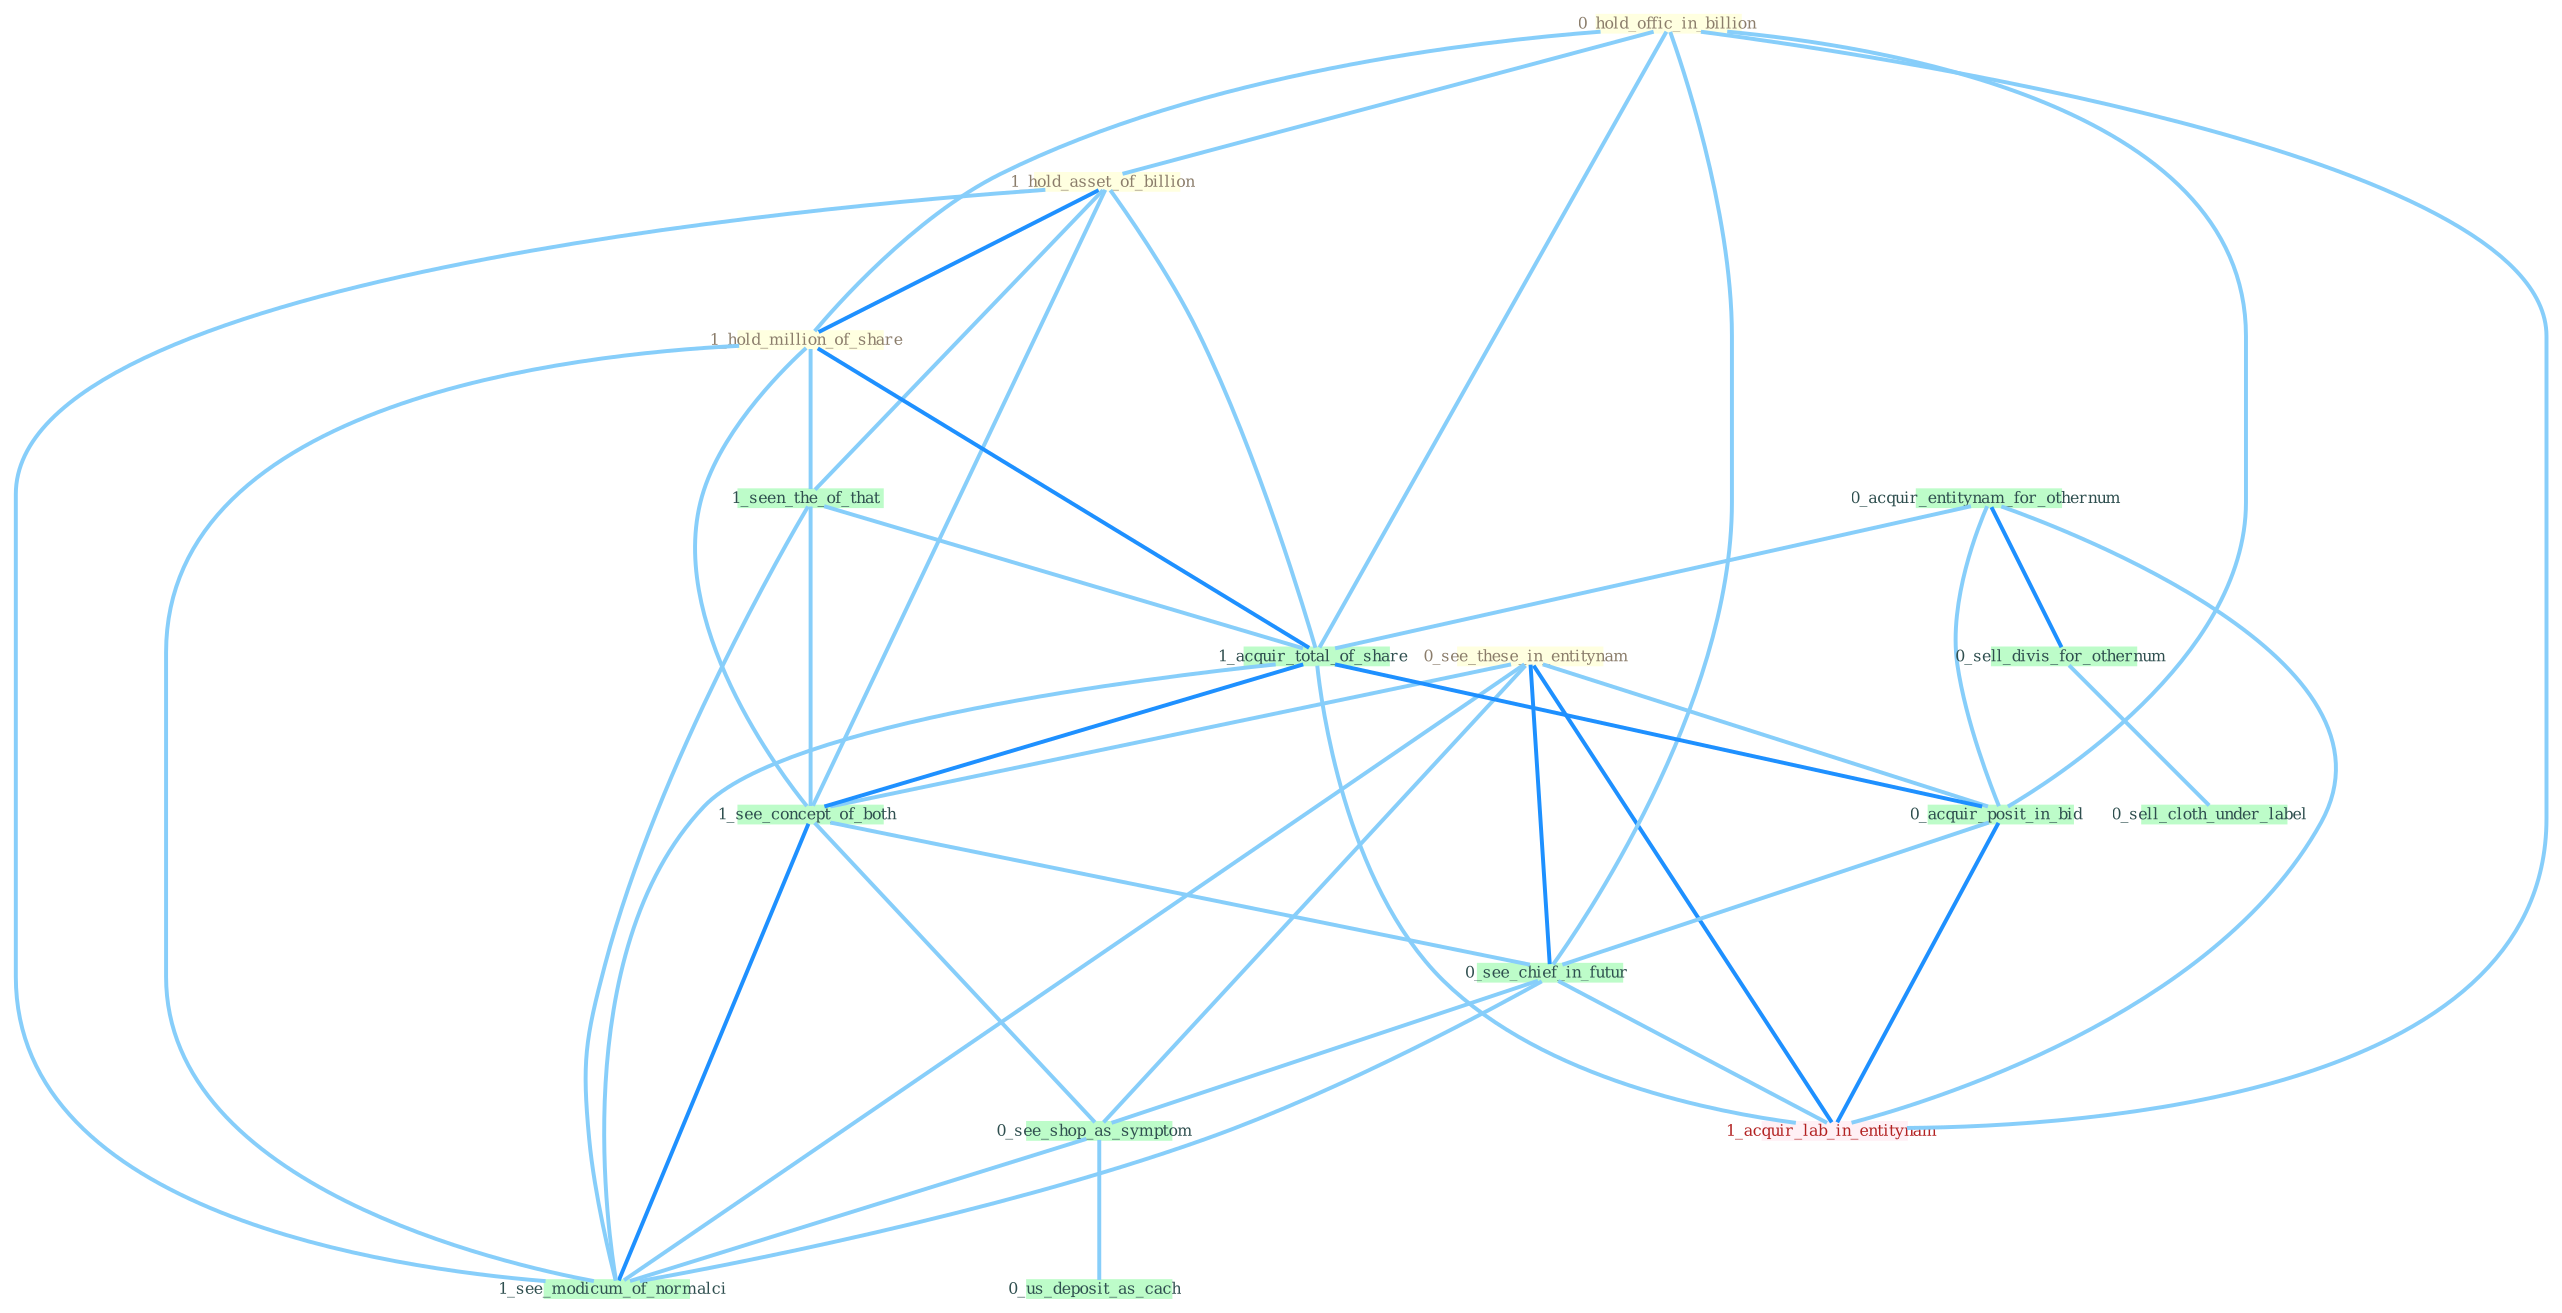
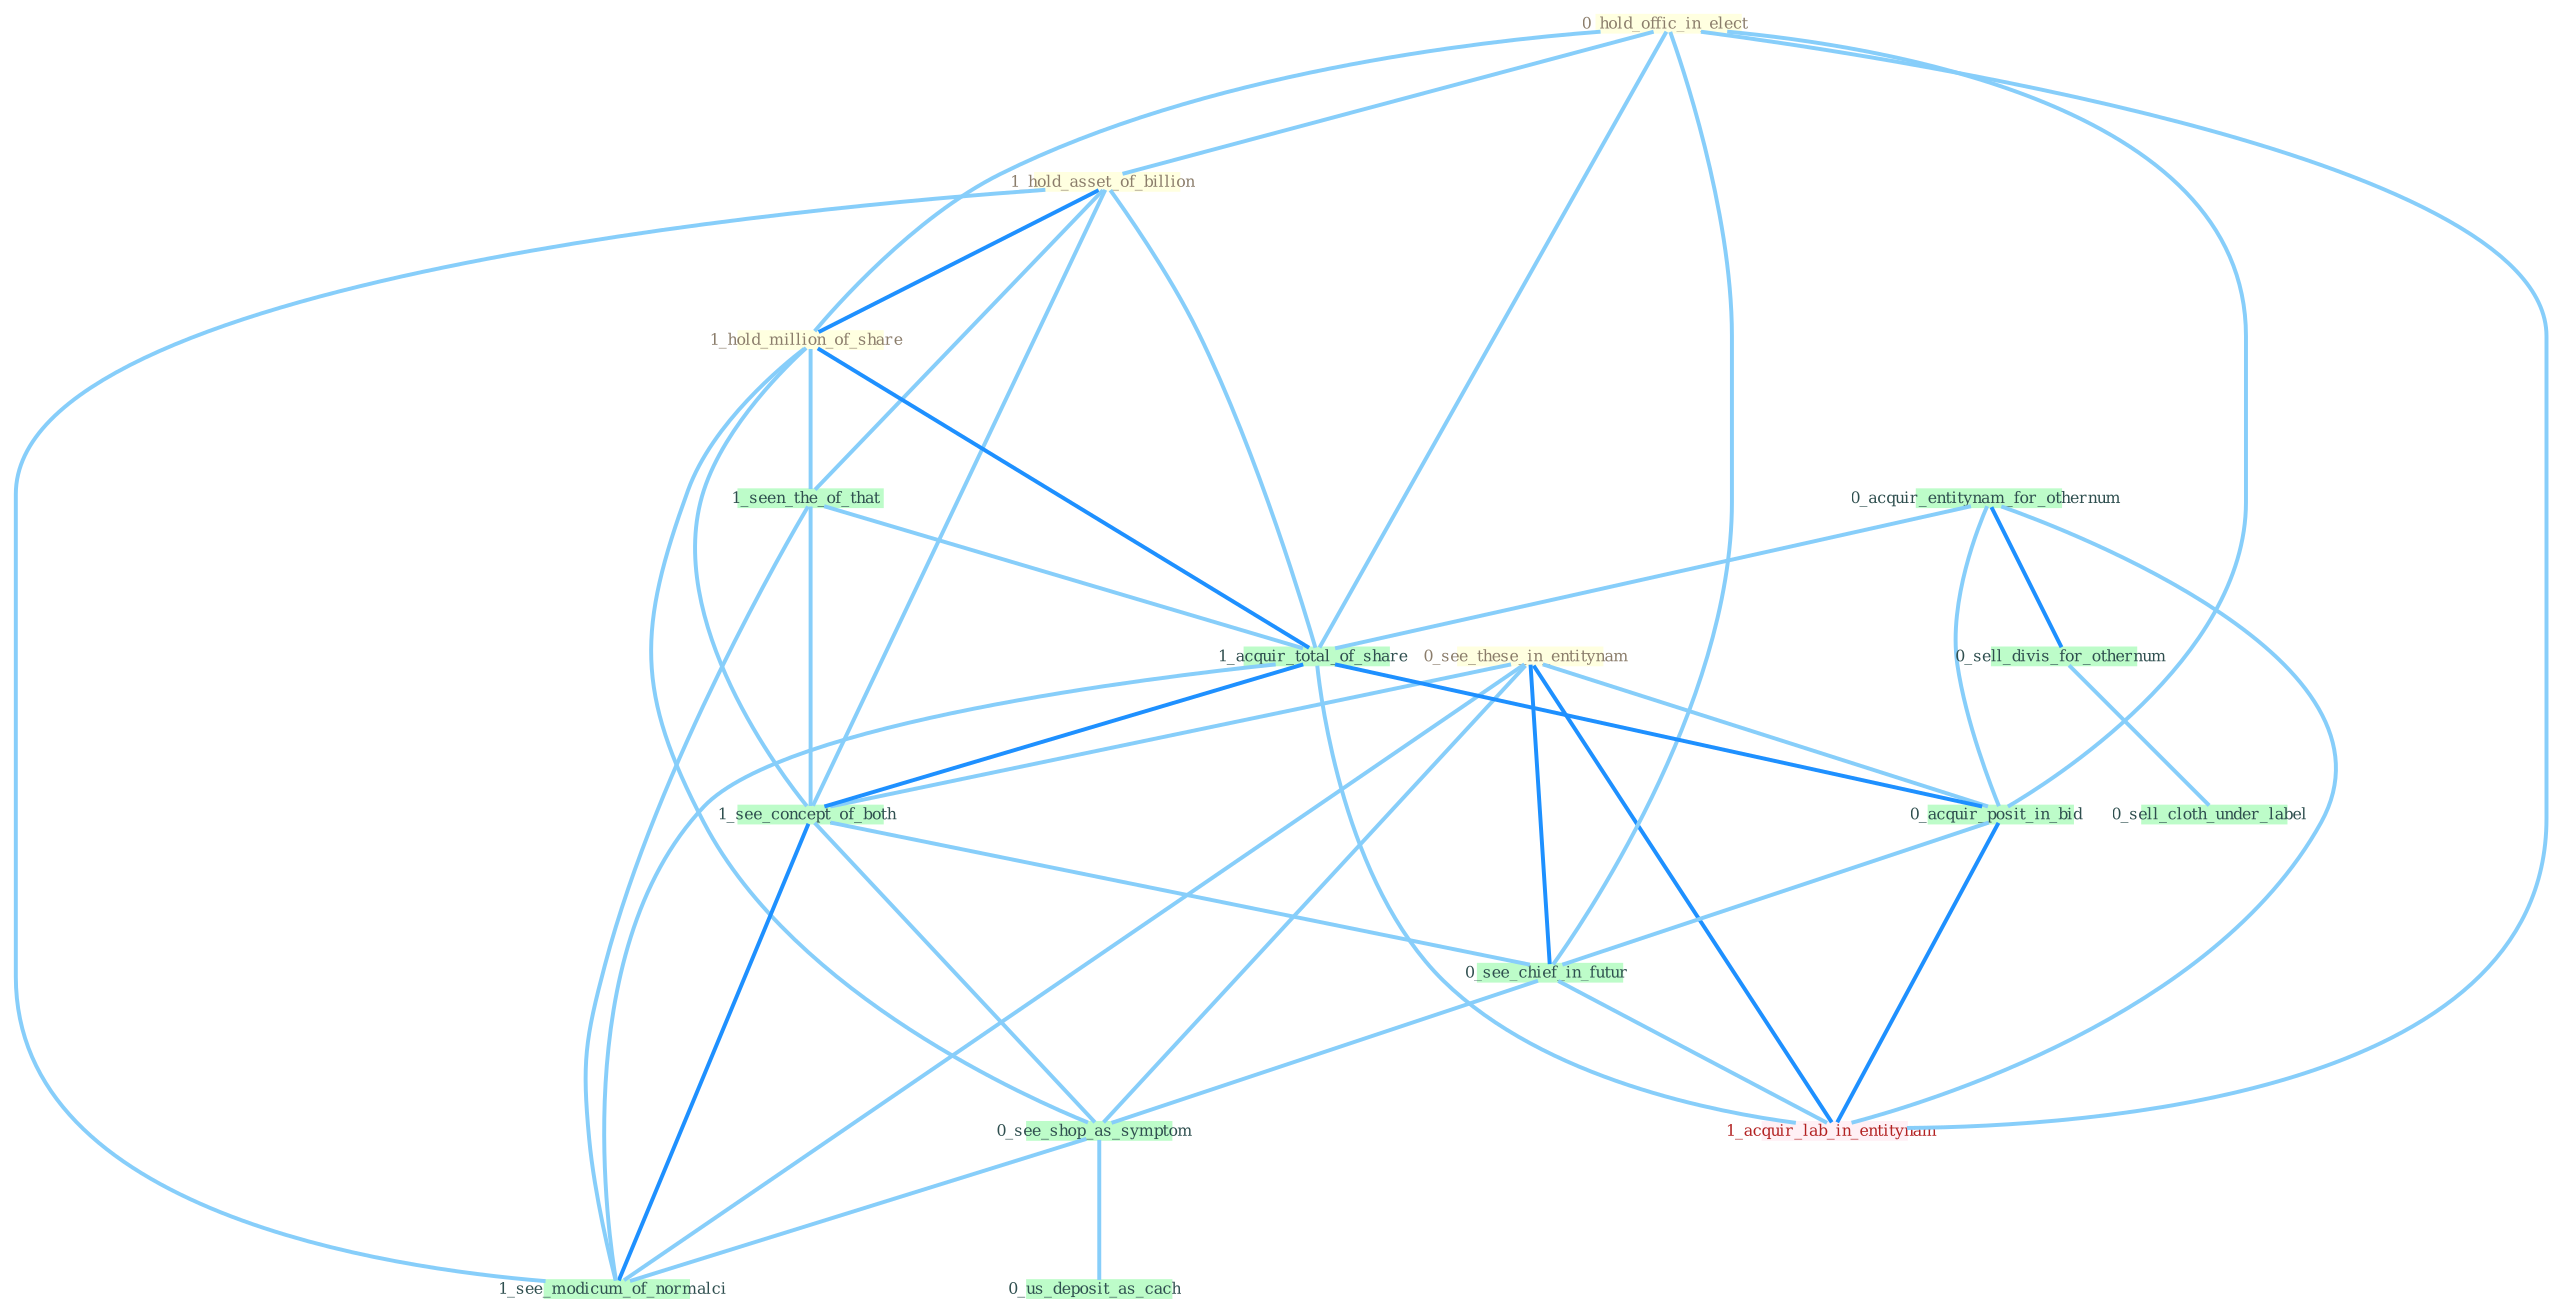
(1669, 24) -> (1669, 24)
(166, 742) -> (722, 850)
(1128, 1165) -> none
